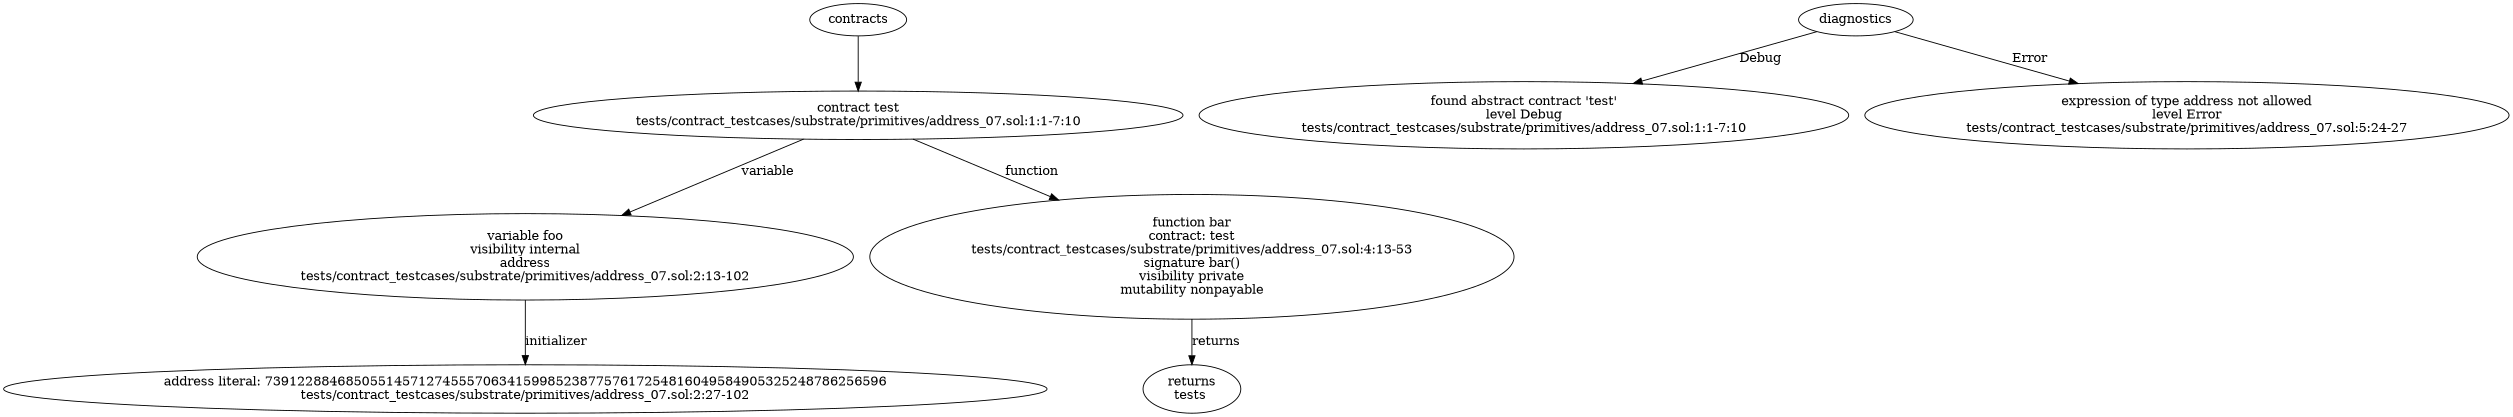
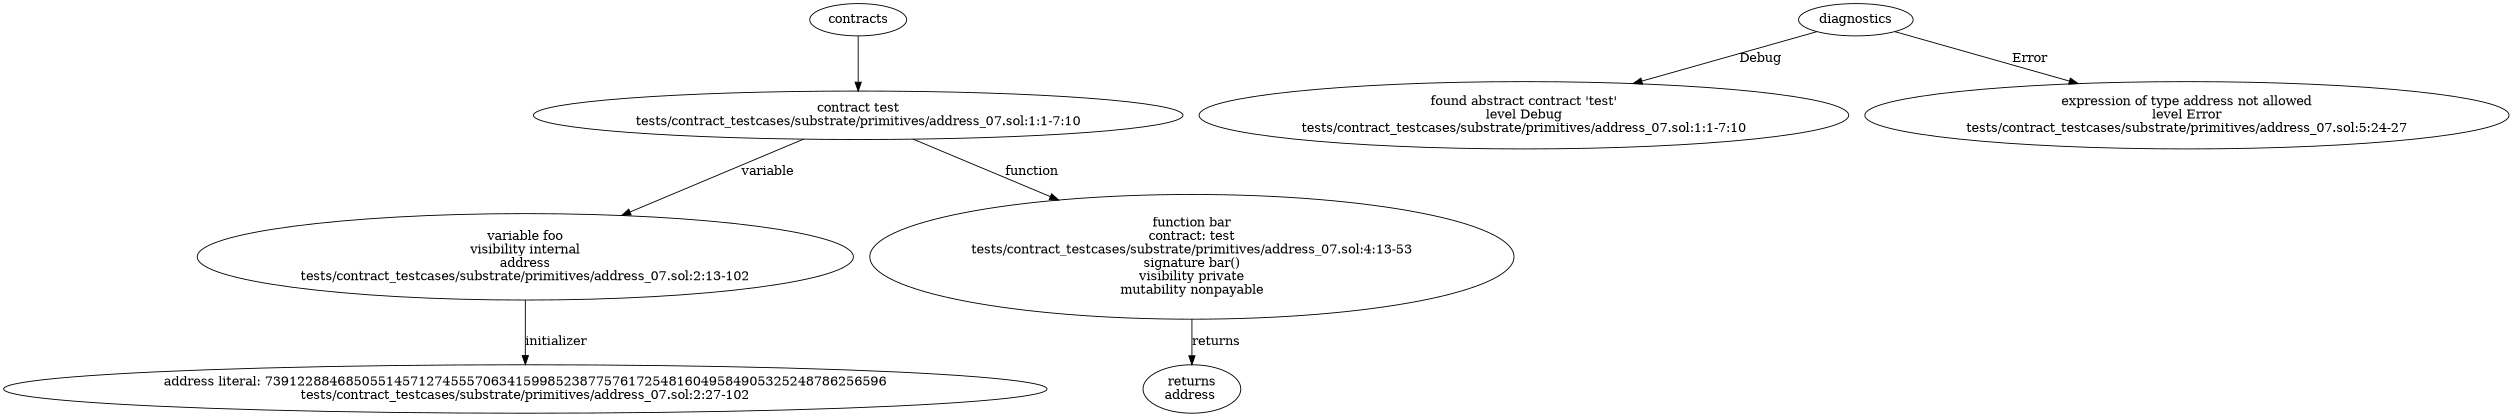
(1192, 389) -> (1192, 389)
